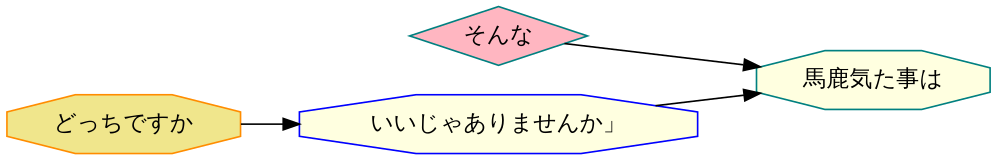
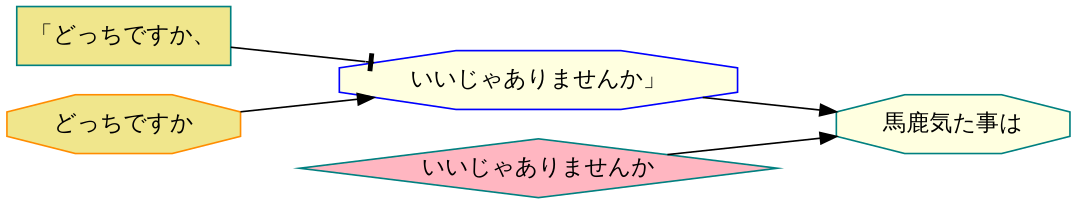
none -> (124, 36)
(499, 36) -> (538, 168)
